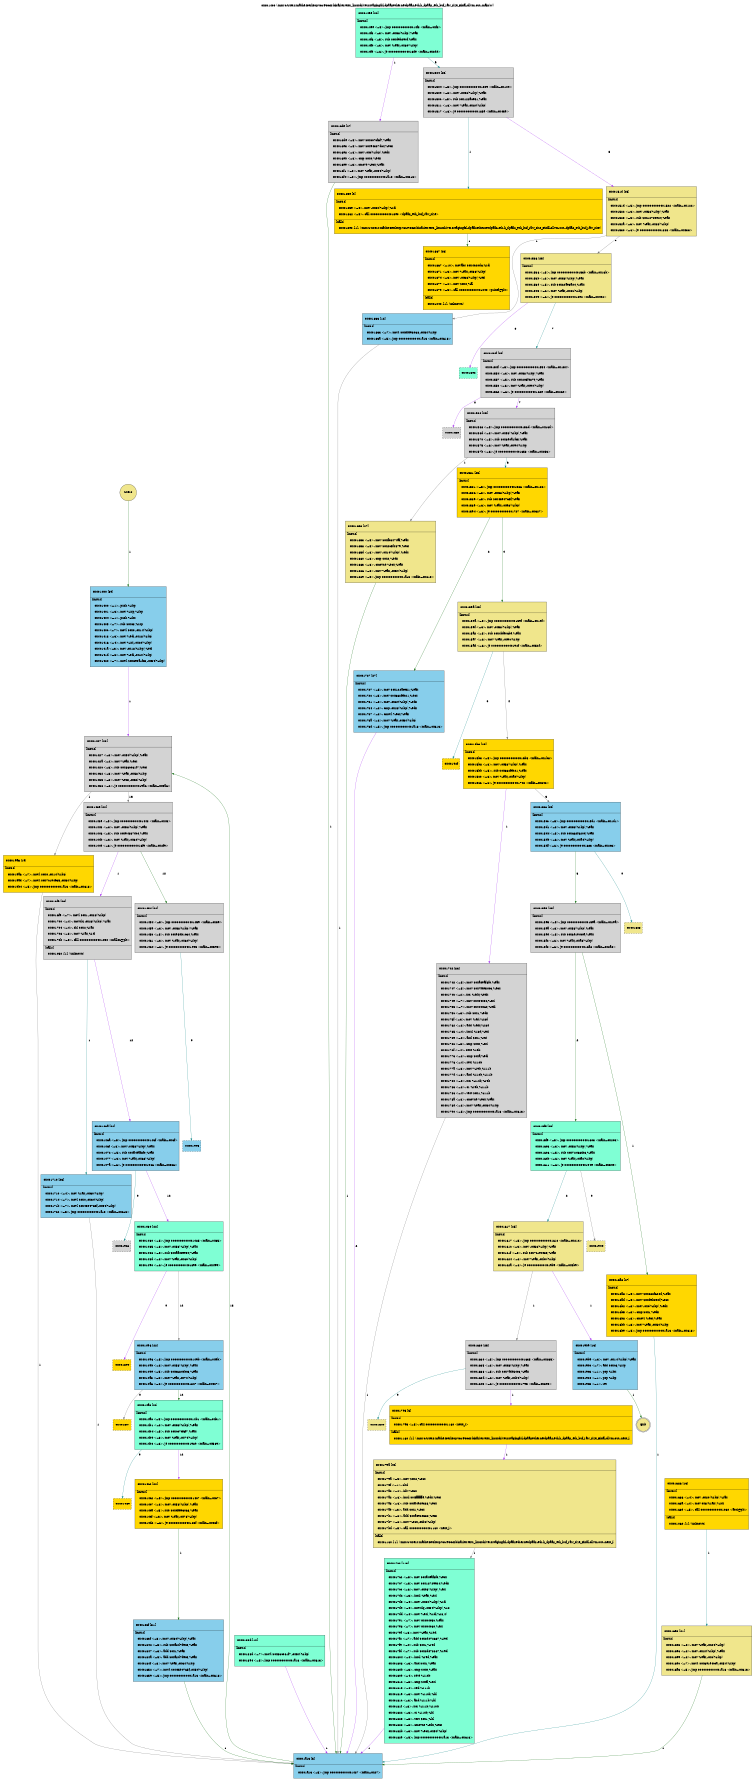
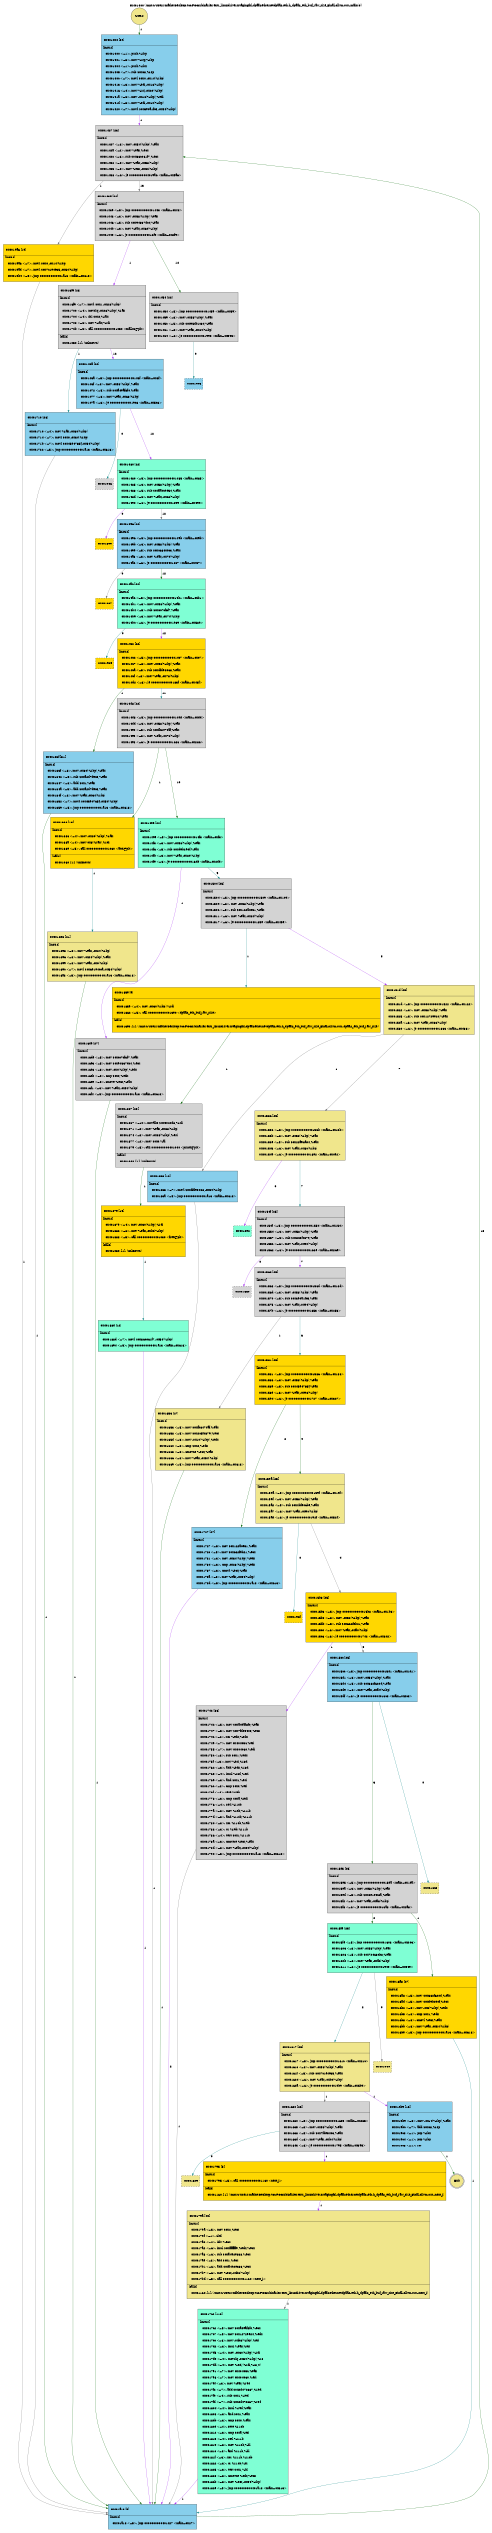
(466, 278) -> (159, 1135)
none -> (161, 723)
none -> (143, 1231)
